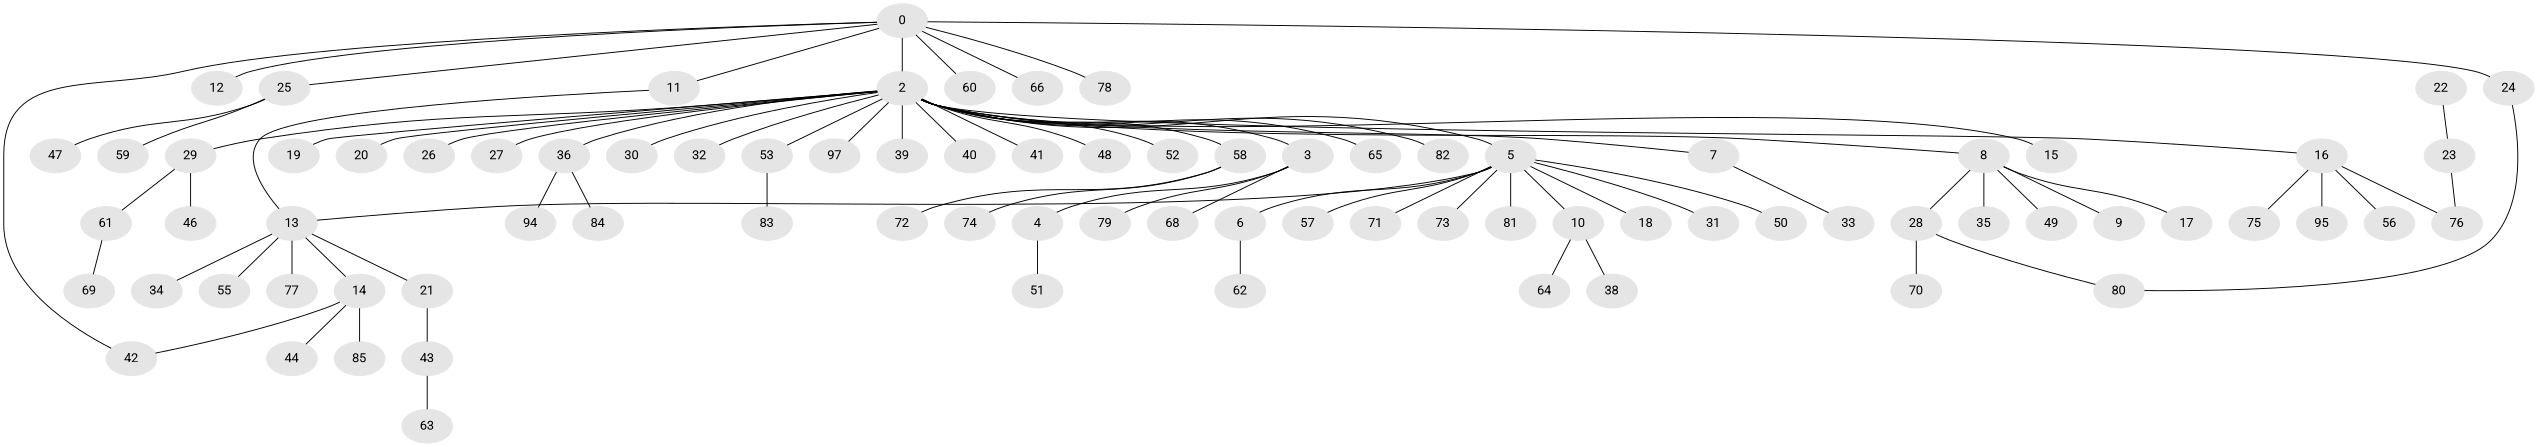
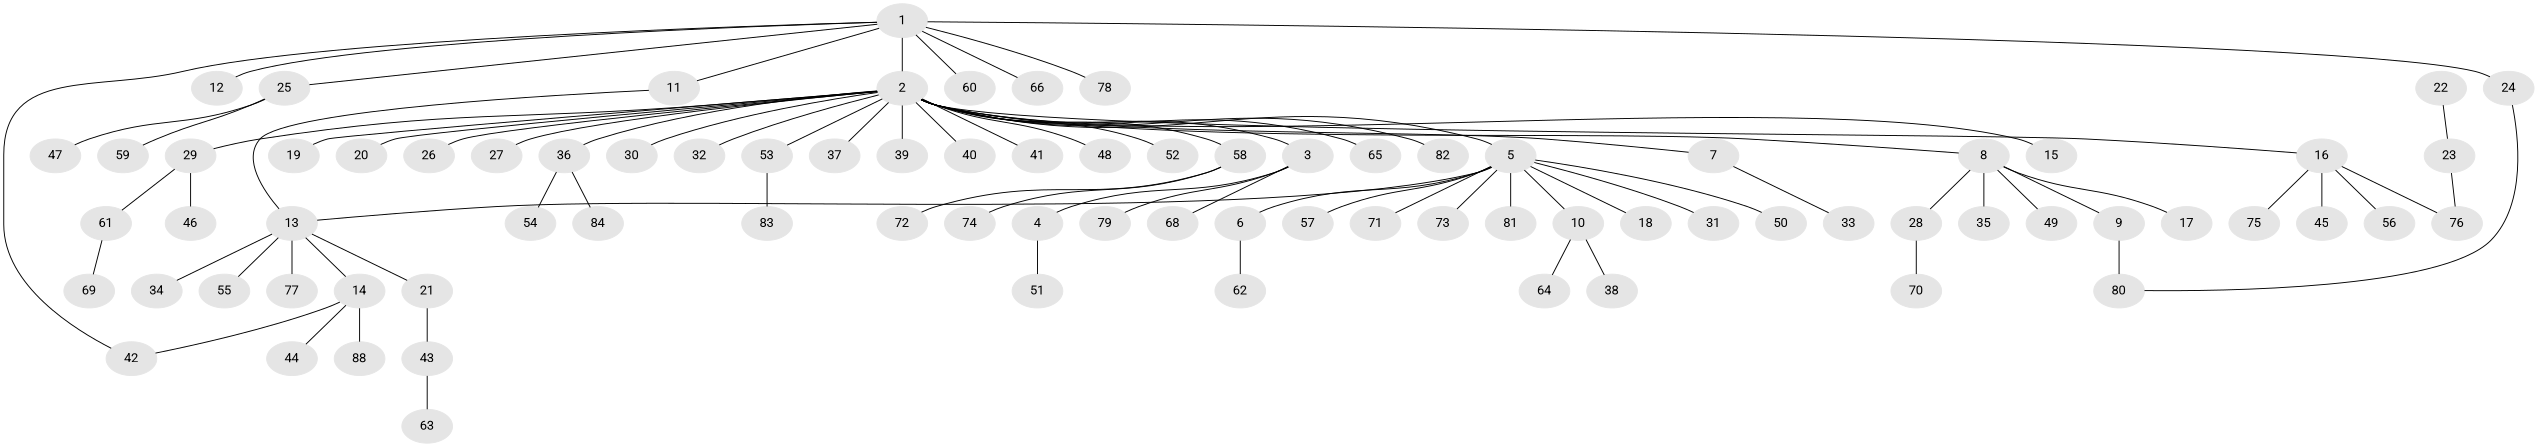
(902, 21) -> (902, 21)
(835, 156) -> (835, 156)
(530, 223) -> (530, 223)
(2322, 223) -> (2322, 223)
(2015, 262) -> (2119, 257)
(360, 359) -> (360, 359)
